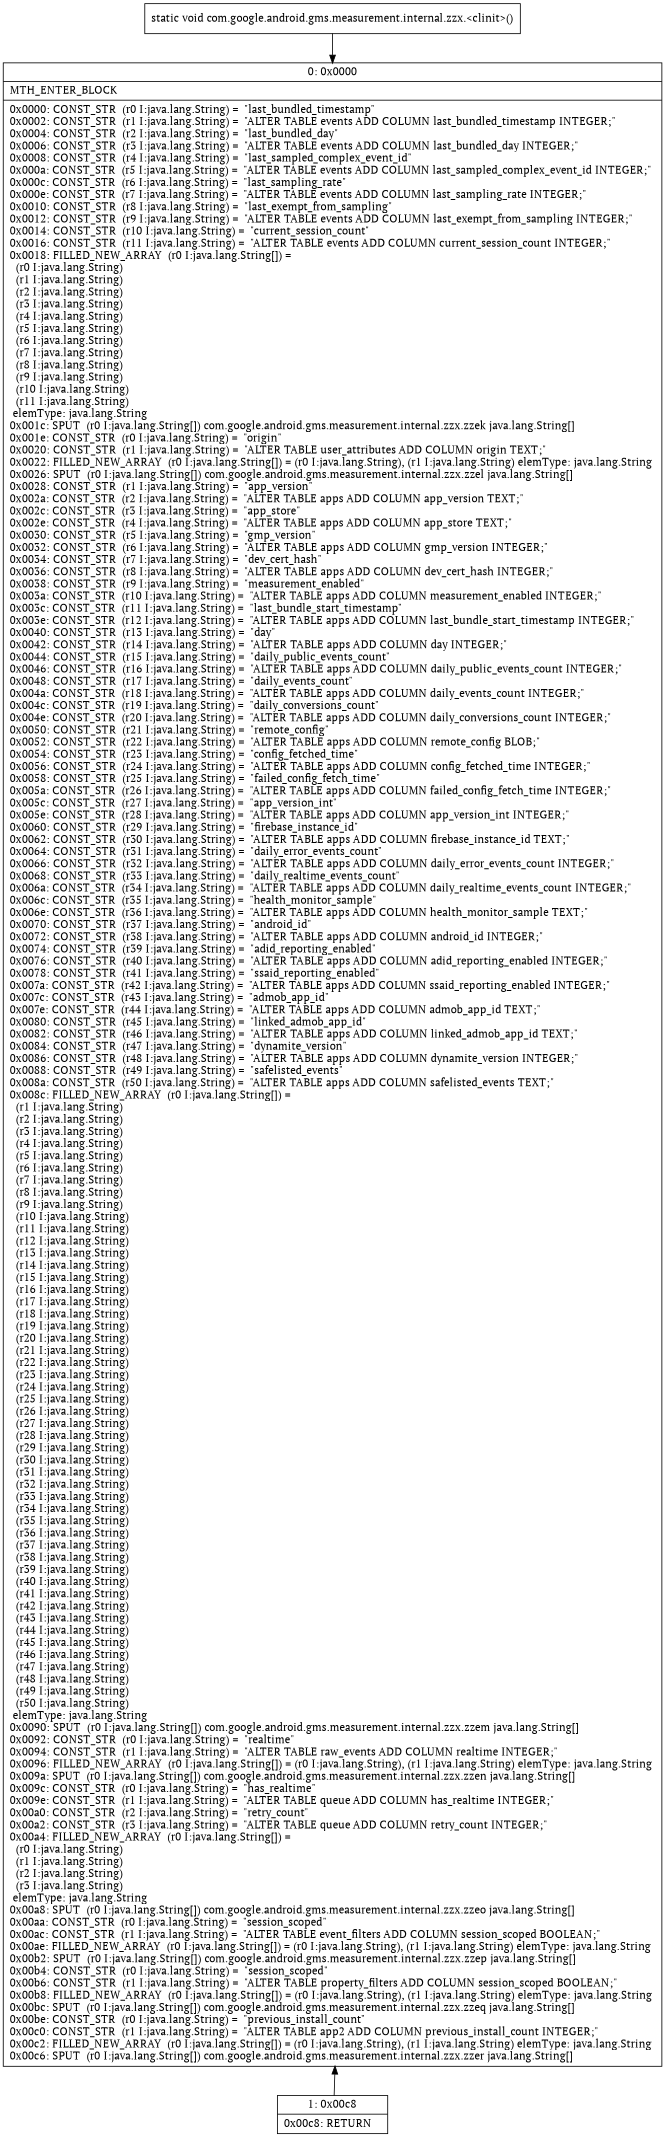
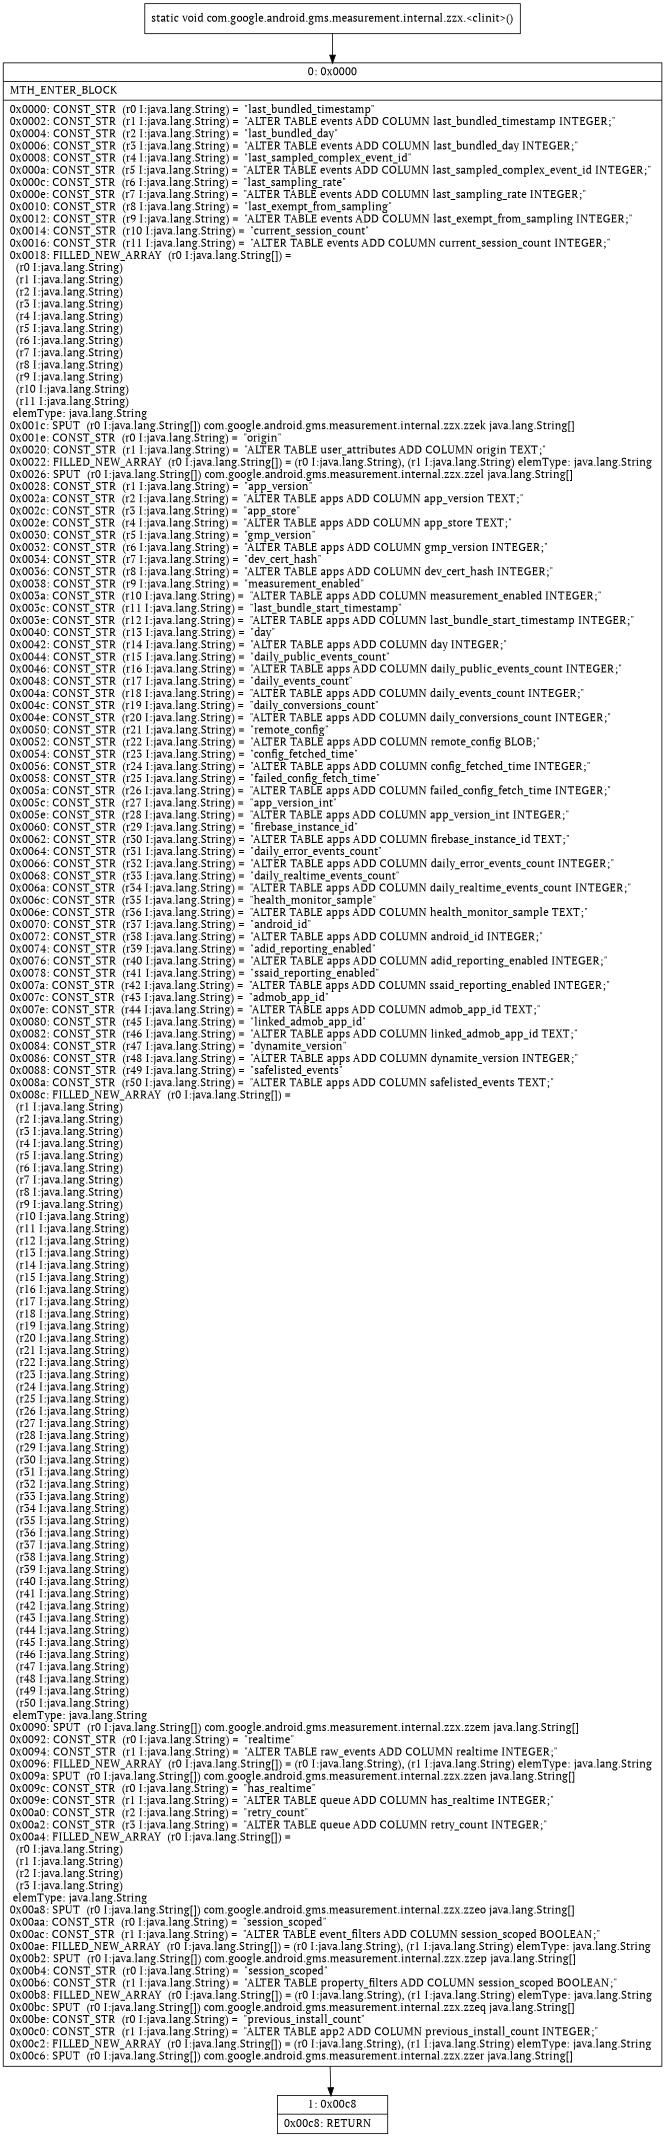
(335, 2085) -> (330, 2077)
